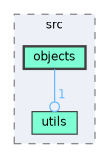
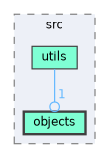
(55, 86) -> (55, 86)
